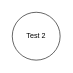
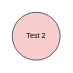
(36, 36) -> (36, 36)
